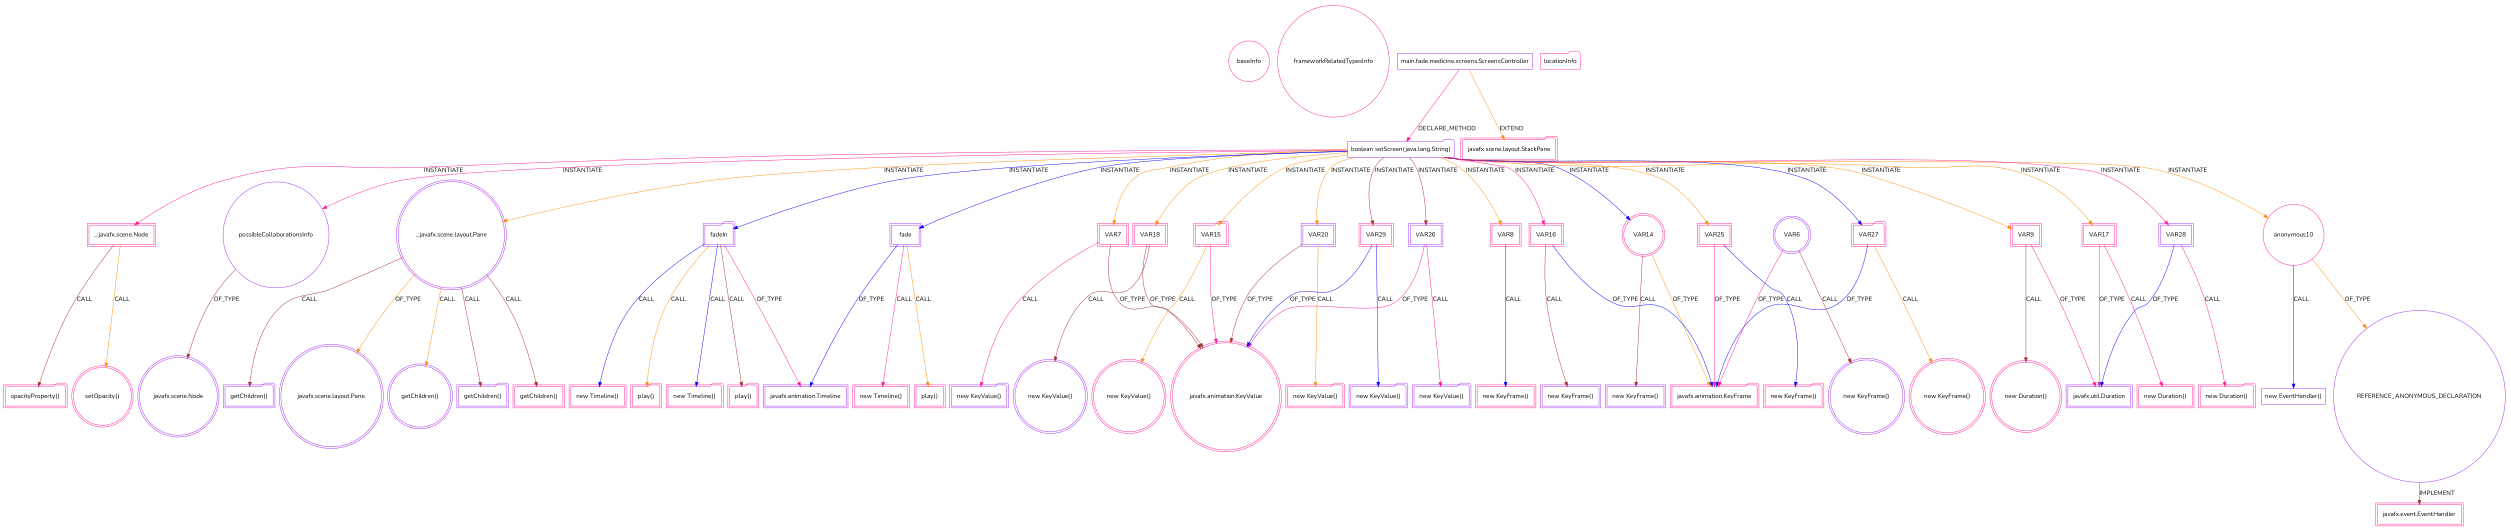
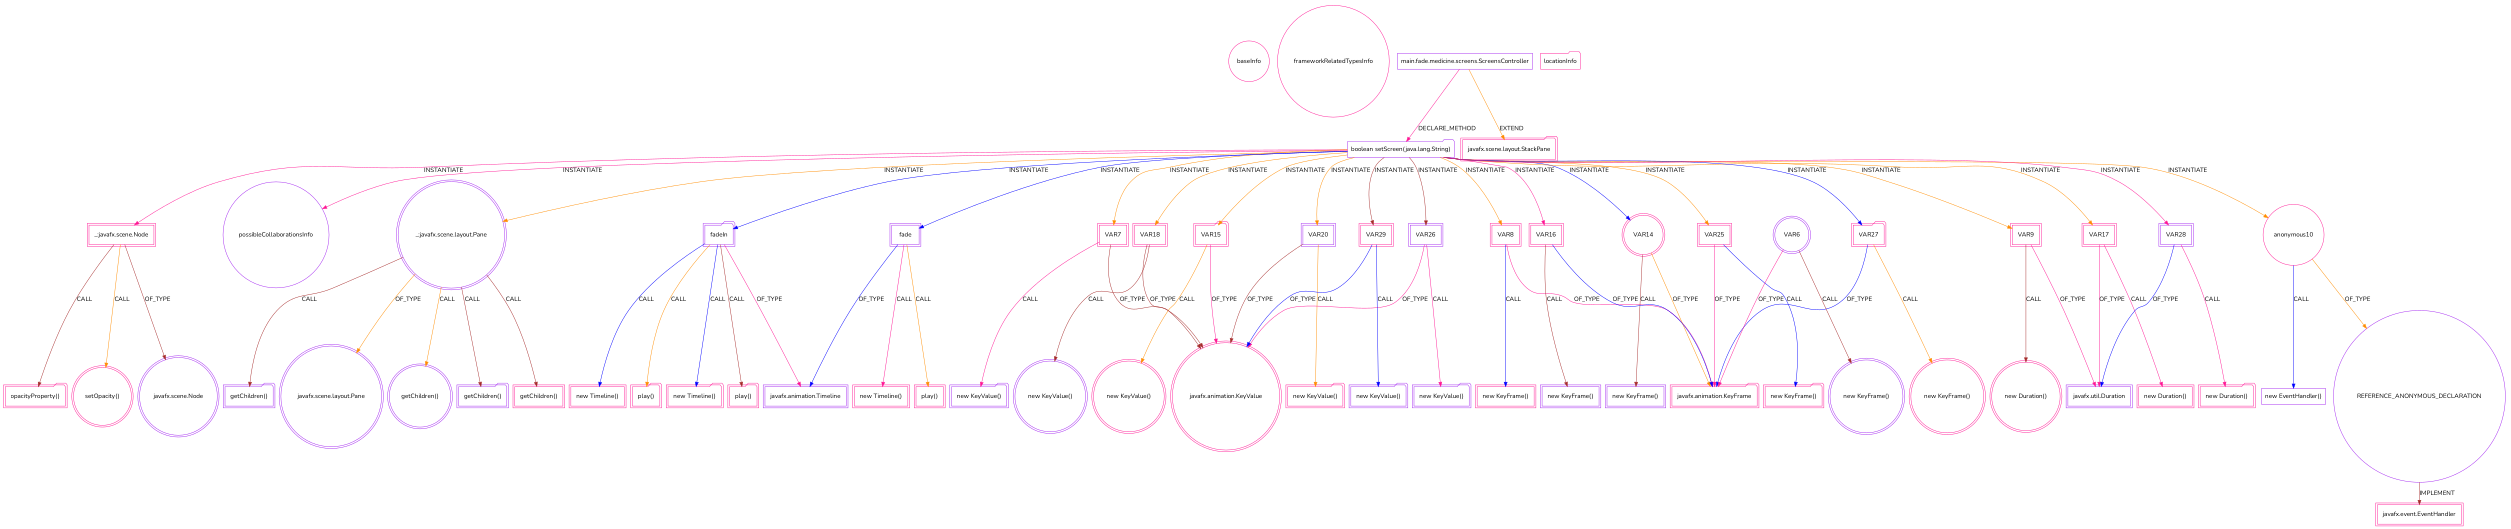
none -> (1607, 305)
(207, 309) -> (144, 300)
